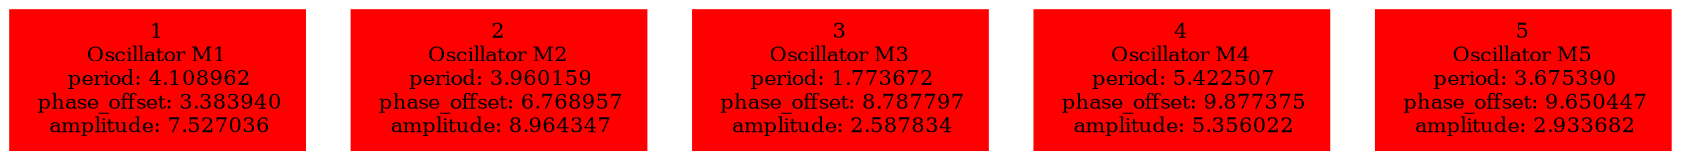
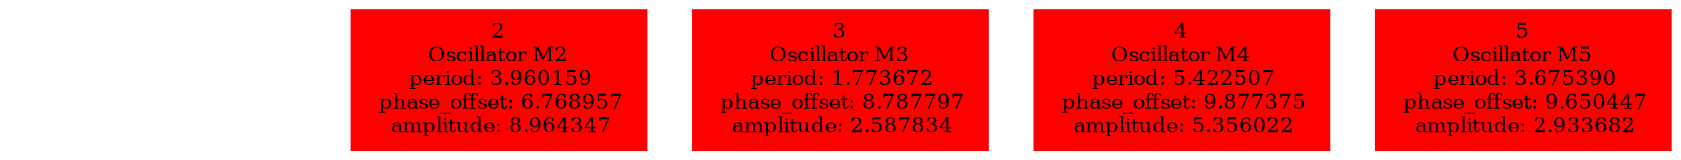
(158, 80) -> none
